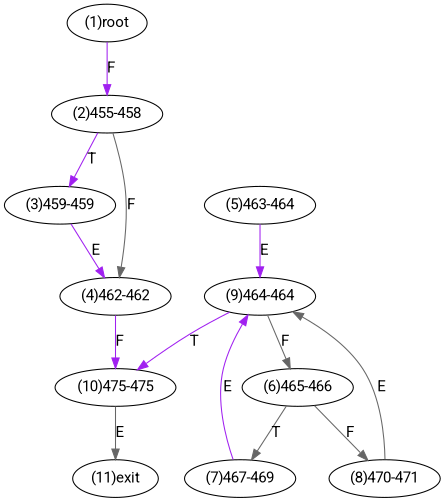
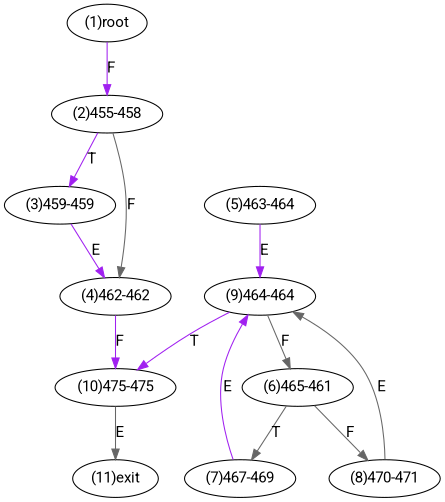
(298, 387) -> (298, 387)
